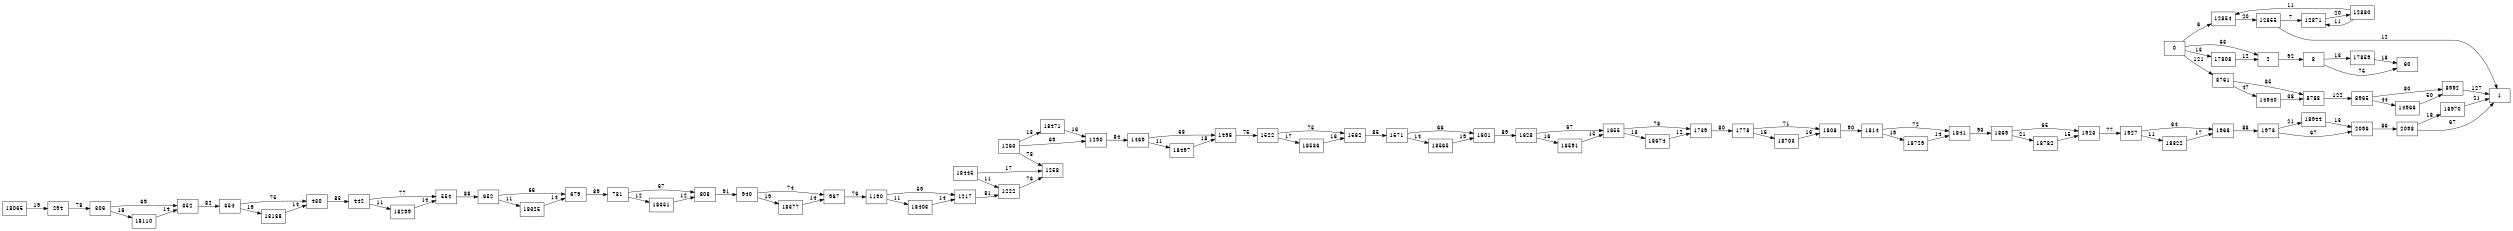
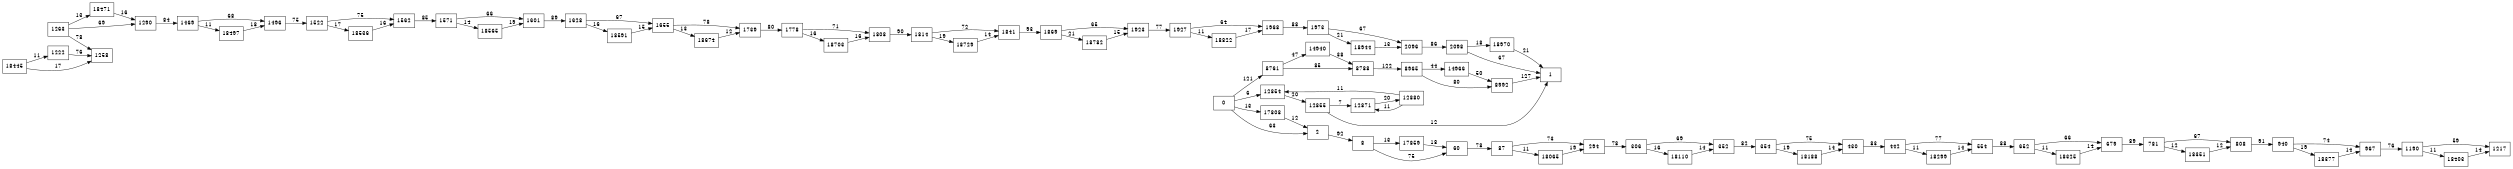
none -> (1502, 149)
(985, 197) -> none
